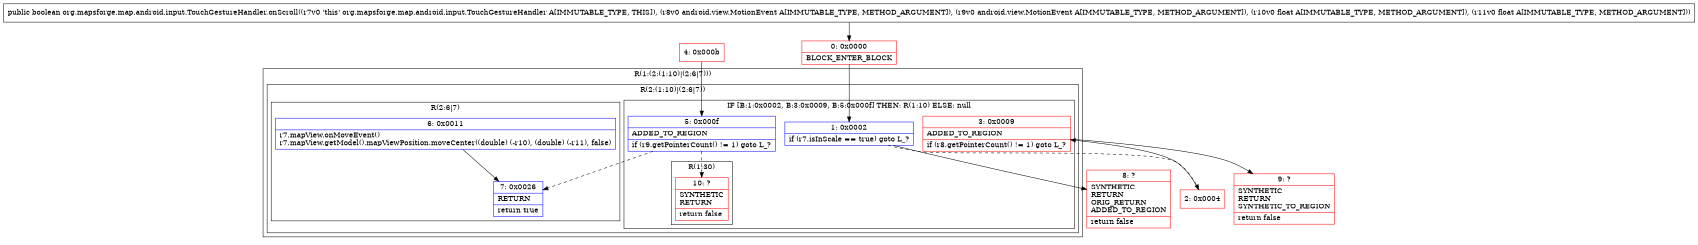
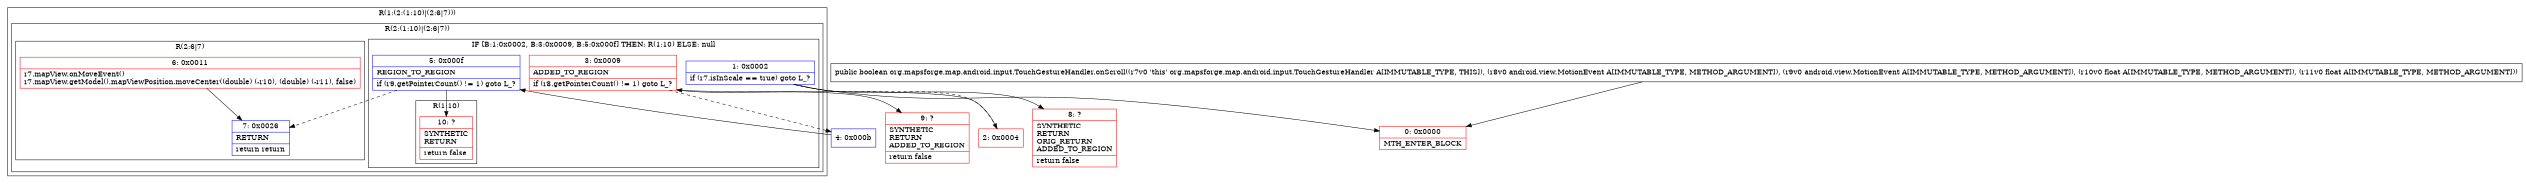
(702, 53) -> (853, 138)
(849, 58) -> (1423, 144)
(849, 91) -> (1084, 98)
none -> (748, 110)
(670, 133) -> (416, 72)
(446, 134) -> (190, 73)
(702, 165) -> (446, 104)
(702, 167) -> (446, 106)
(1284, 206) -> (927, 145)
(518, 210) -> (261, 149)
